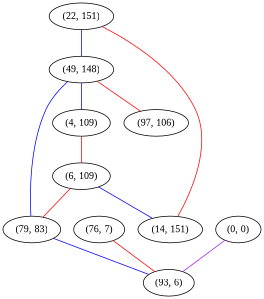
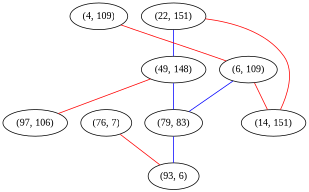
(81, 96) -> none
(57, 203) -> (211, 96)
(125, 203) -> (261, 96)
(238, 229) -> none
